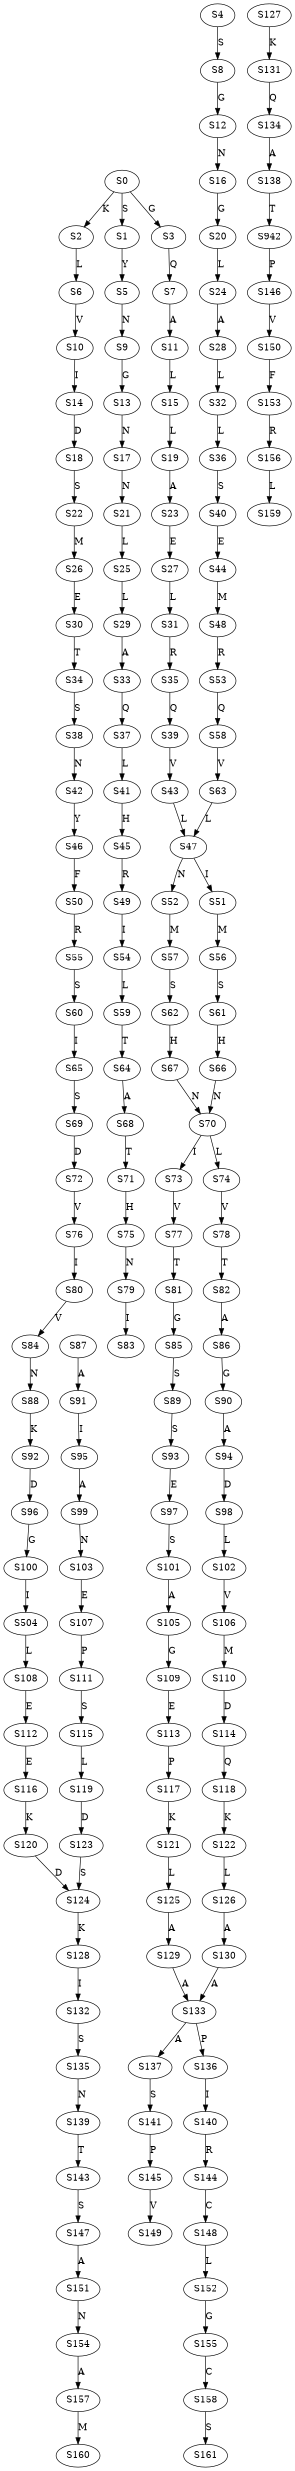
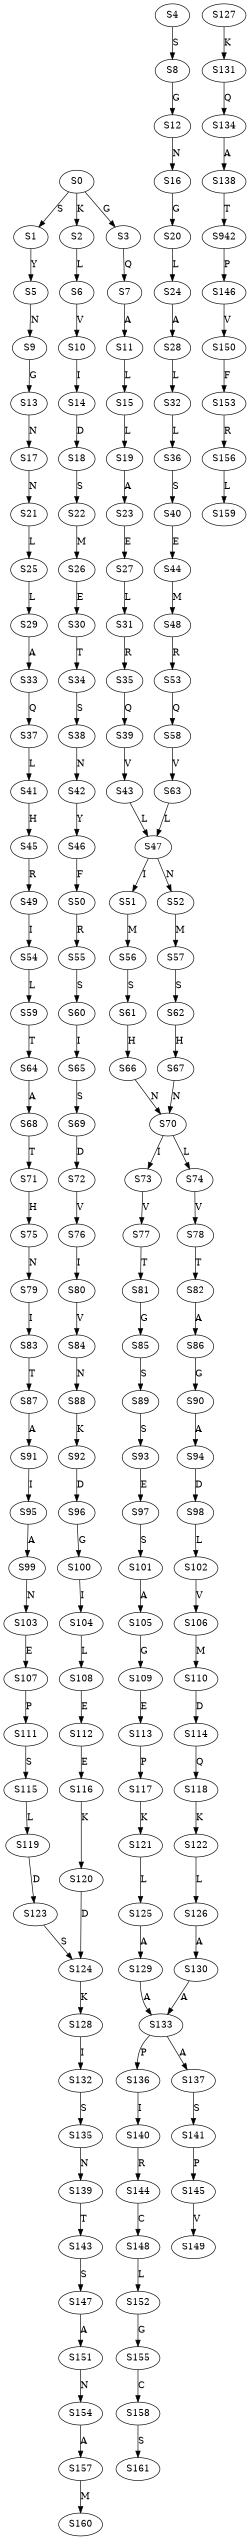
none -> (29, 1371)
(26, 1624) -> (81, 1624)
